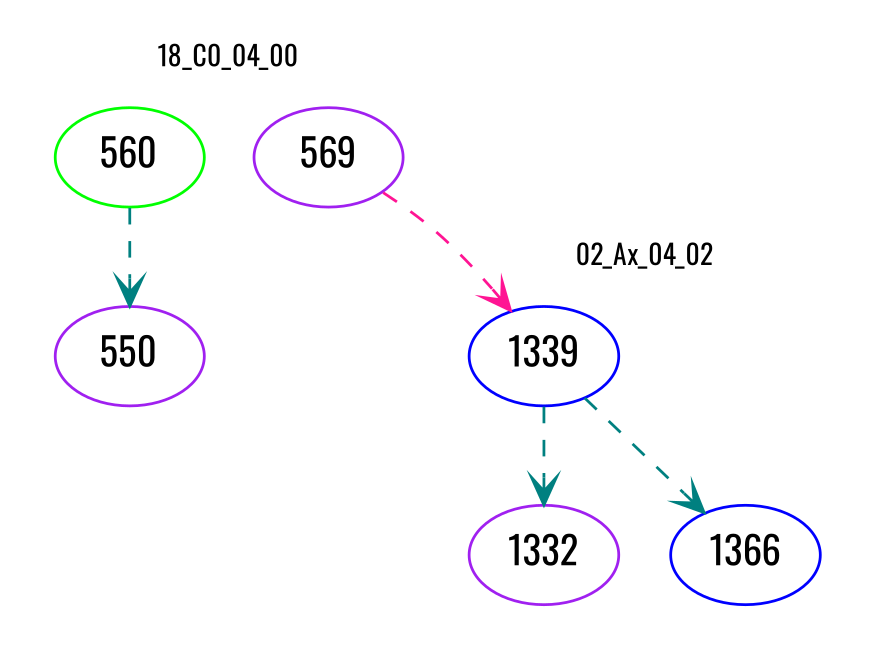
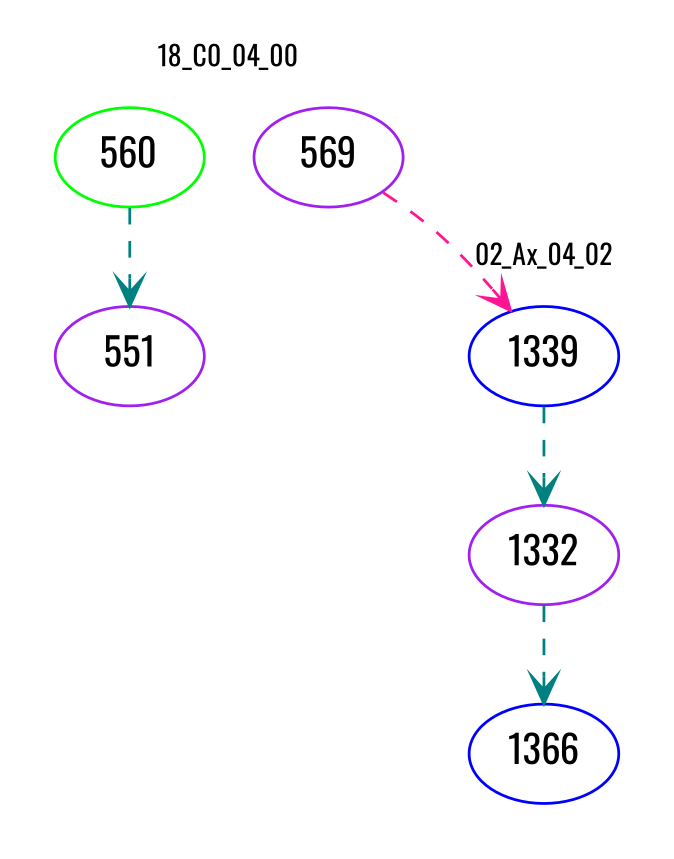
(130, 356) -> (130, 356)
(634, 446) -> (544, 641)
